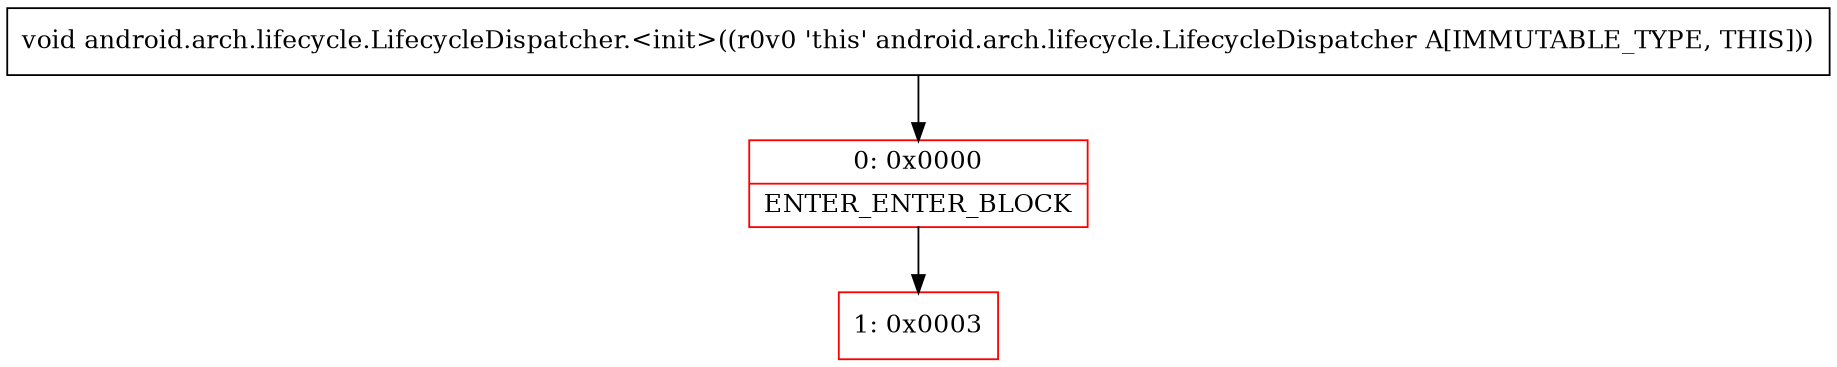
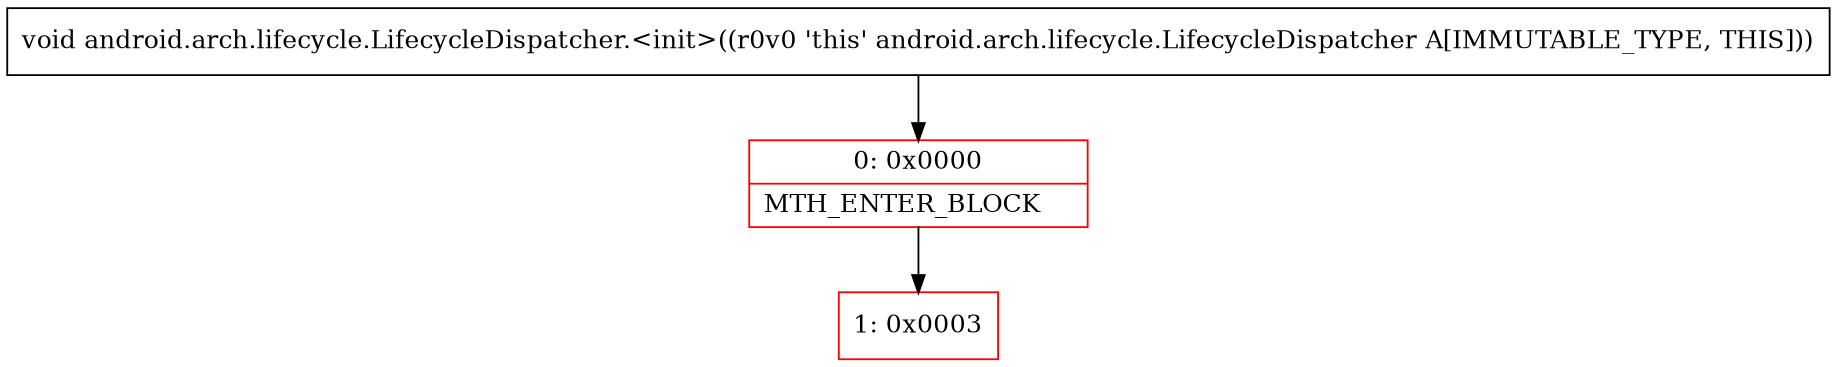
(918, 204) -> (903, 204)
